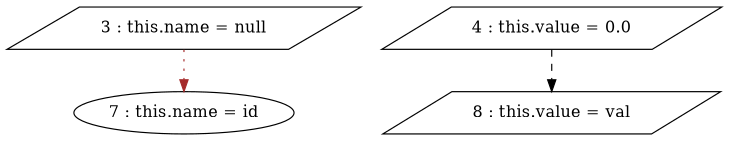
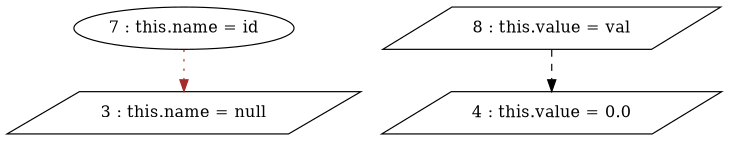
(184, 65) -> (184, 65)
(552, 65) -> (552, 65)
